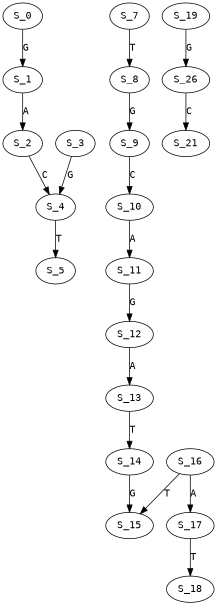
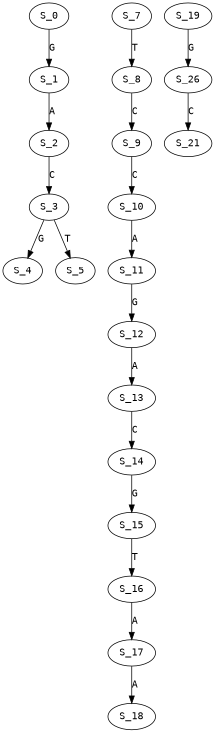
(133, 112) -> (135, 112)
(37, 172) -> (49, 172)
(56, 235) -> (61, 236)
(133, 430) -> (135, 430)
(163, 491) -> (132, 554)
(194, 557) -> (135, 685)
